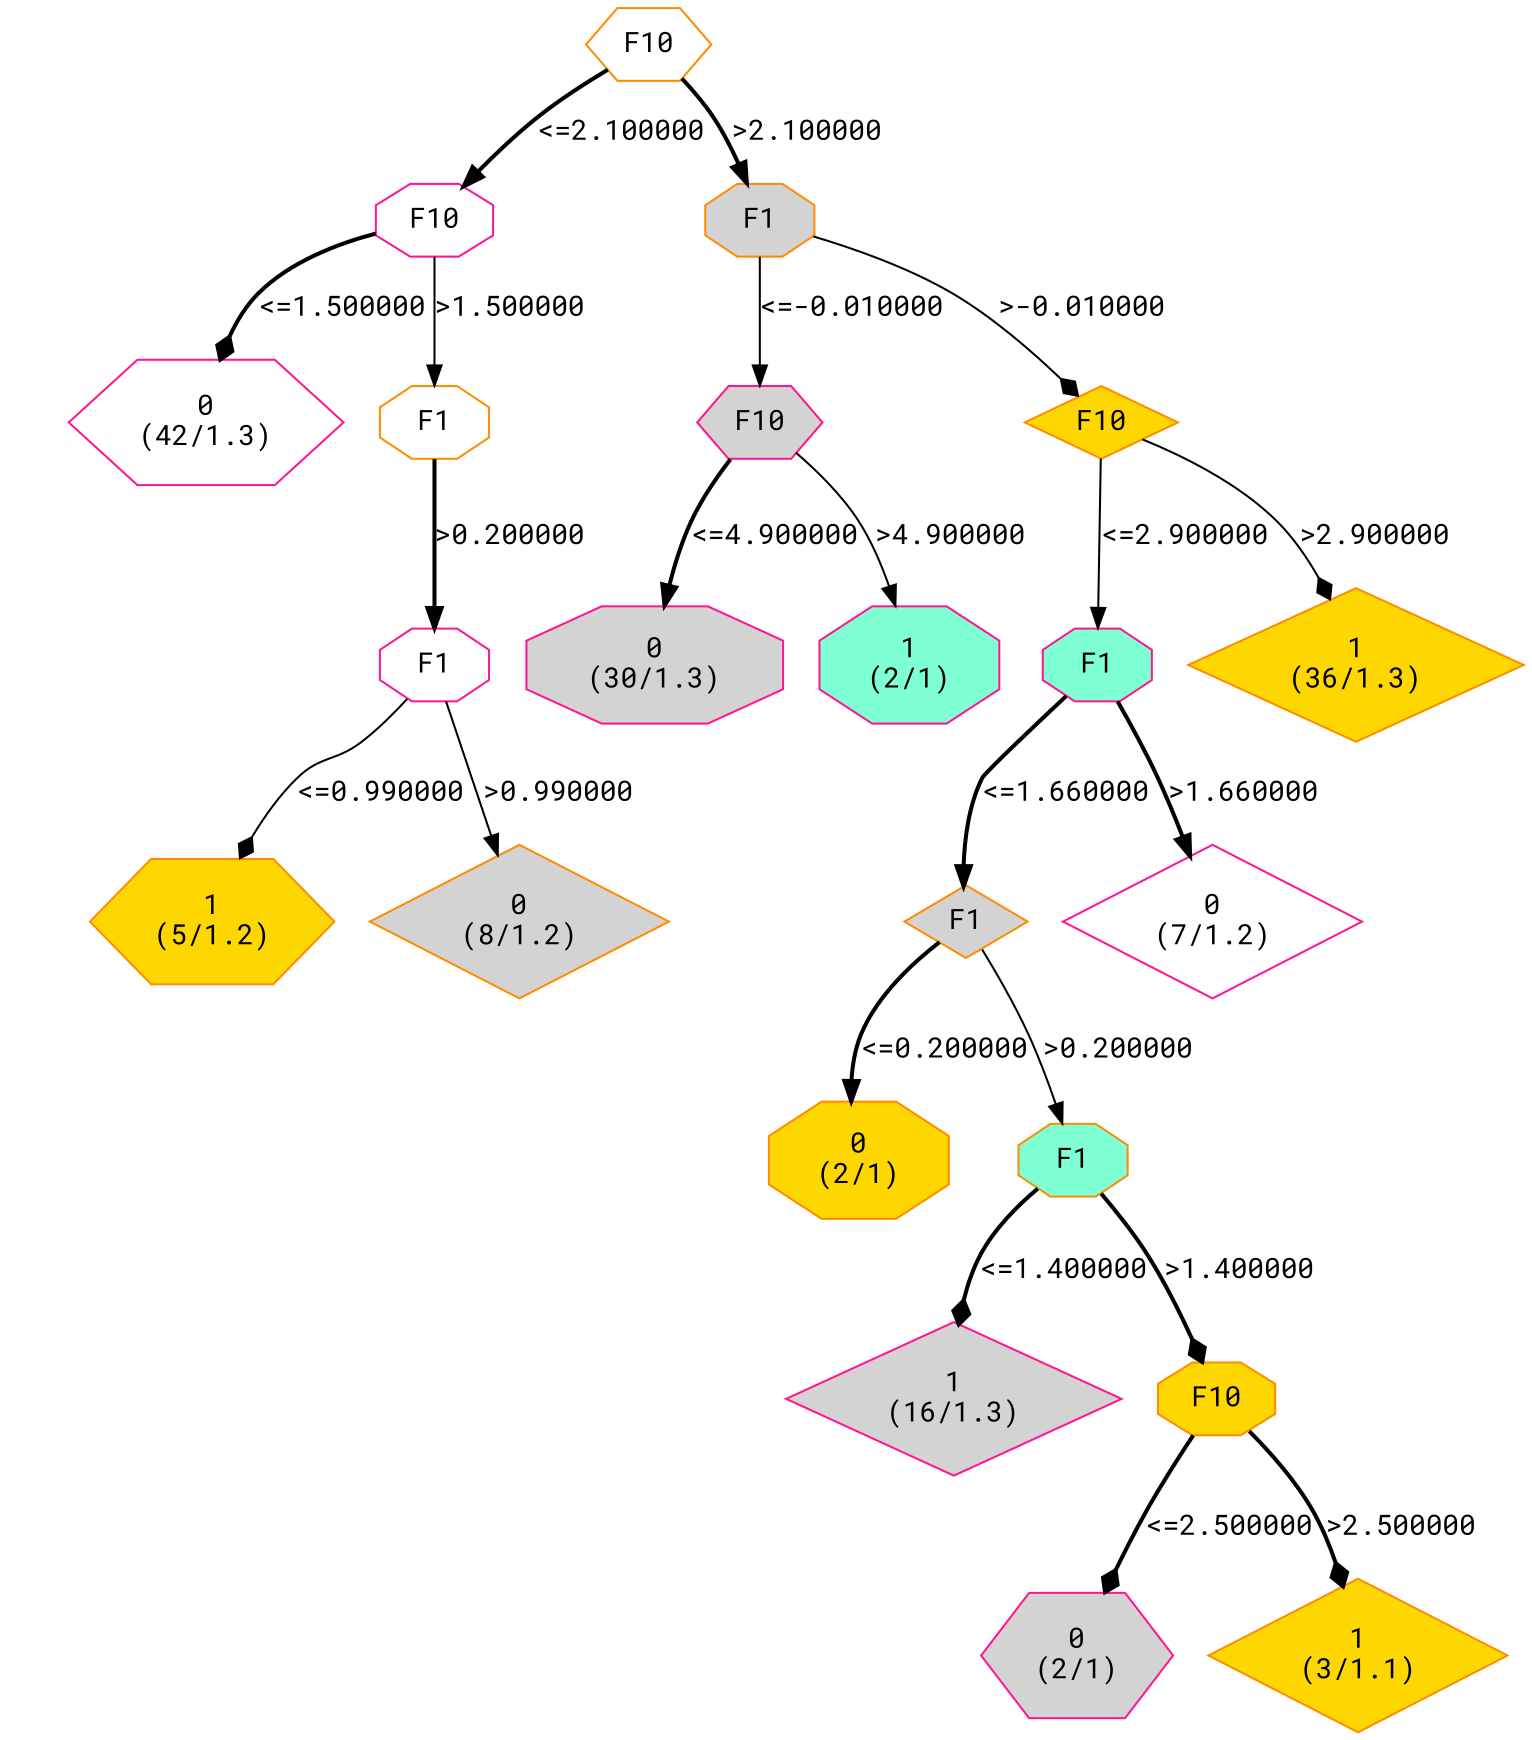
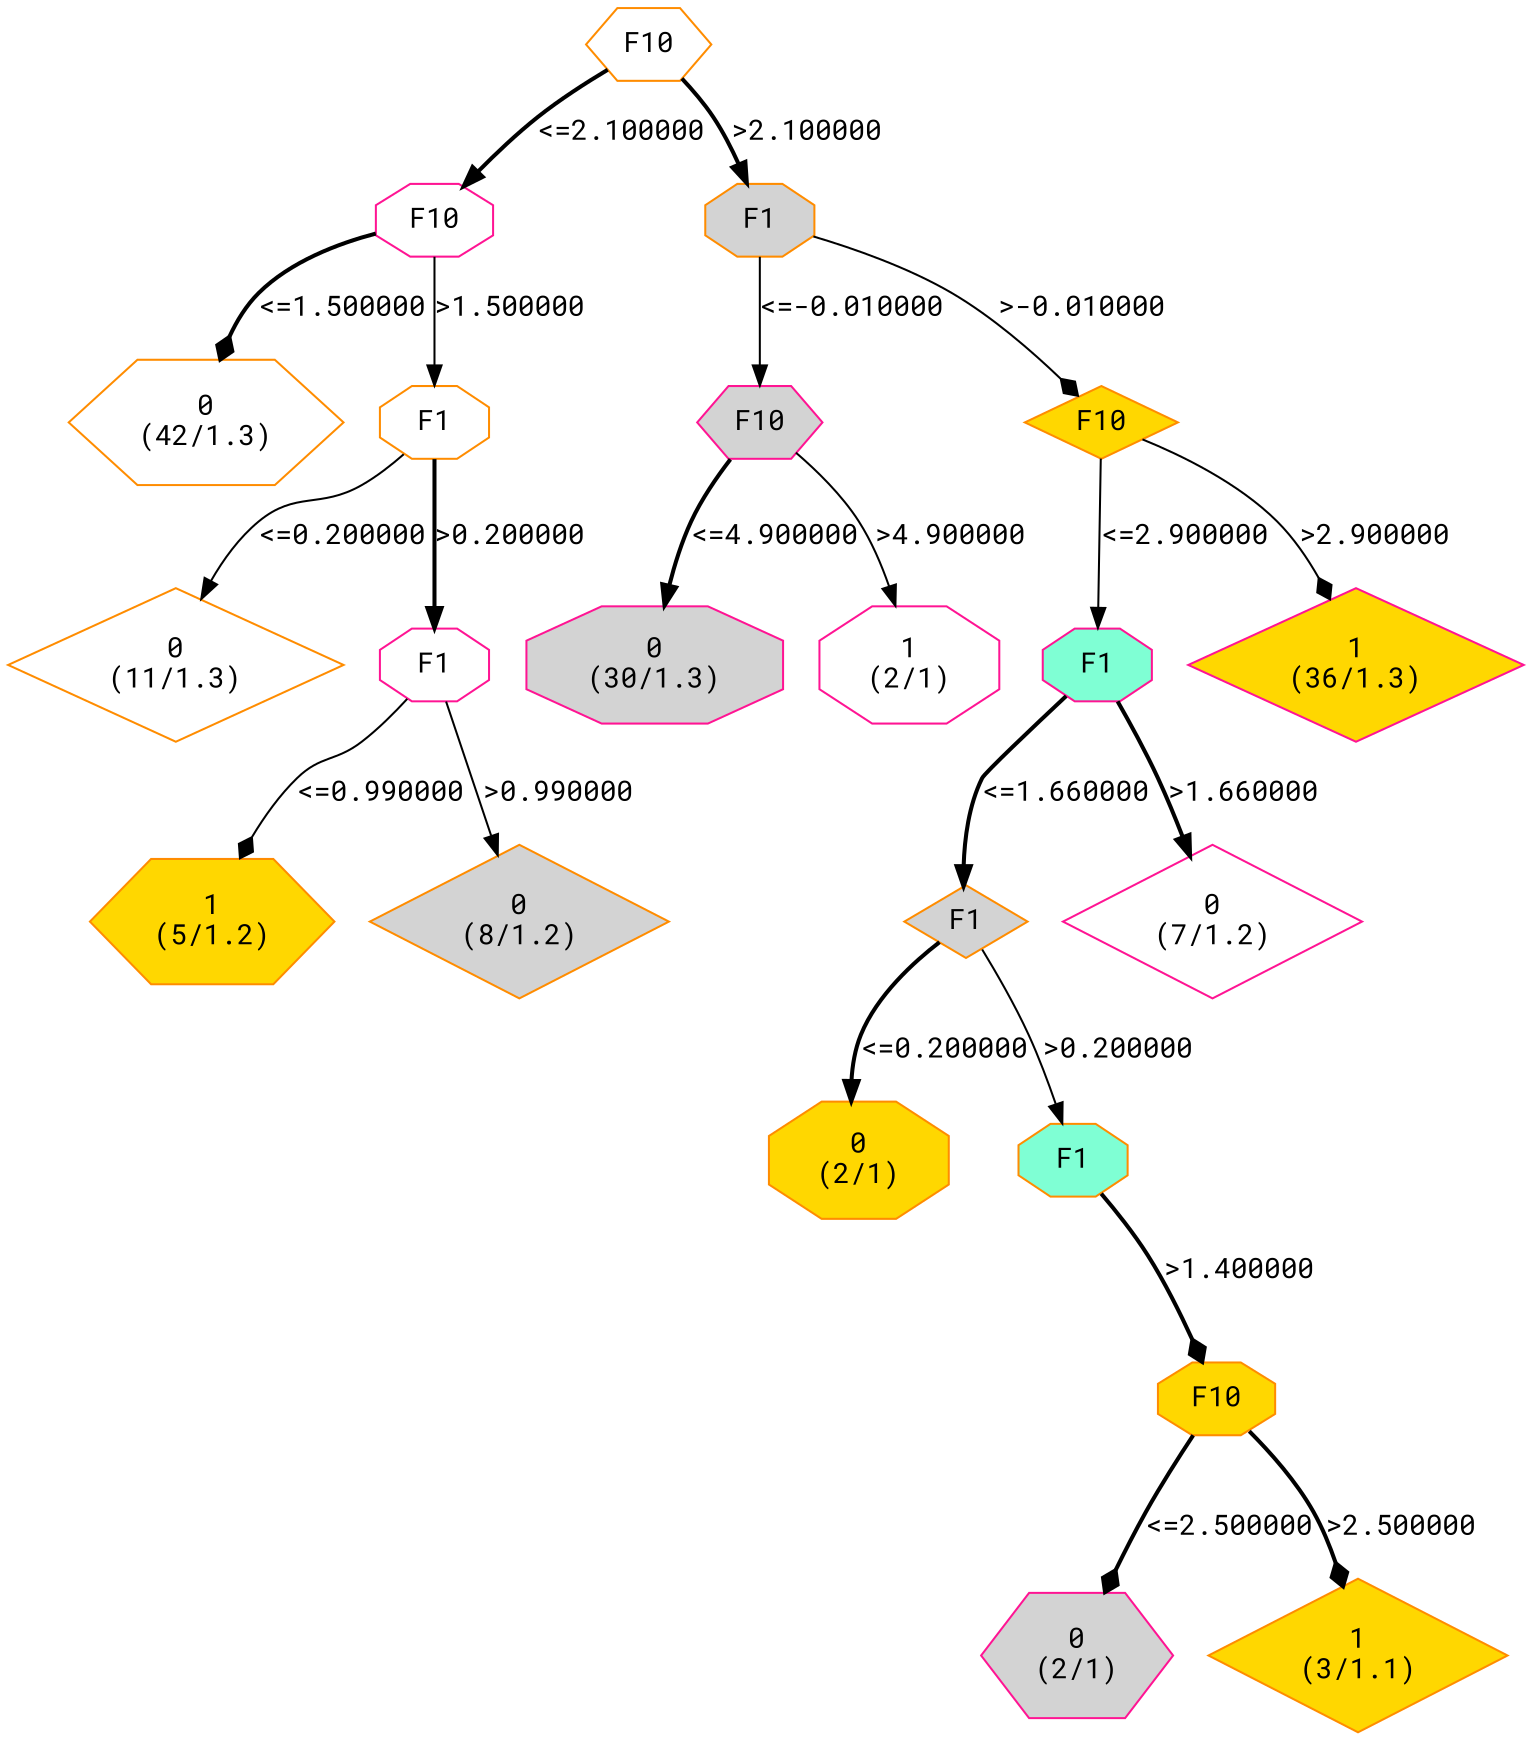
(206, 422) -> (206, 422)
none -> (176, 665)
(909, 665) -> (909, 665)
(1356, 665) -> (1356, 665)
(954, 1399) -> none
